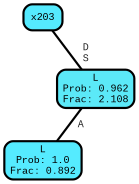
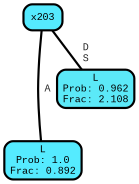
(69, 125) -> (38, 86)
